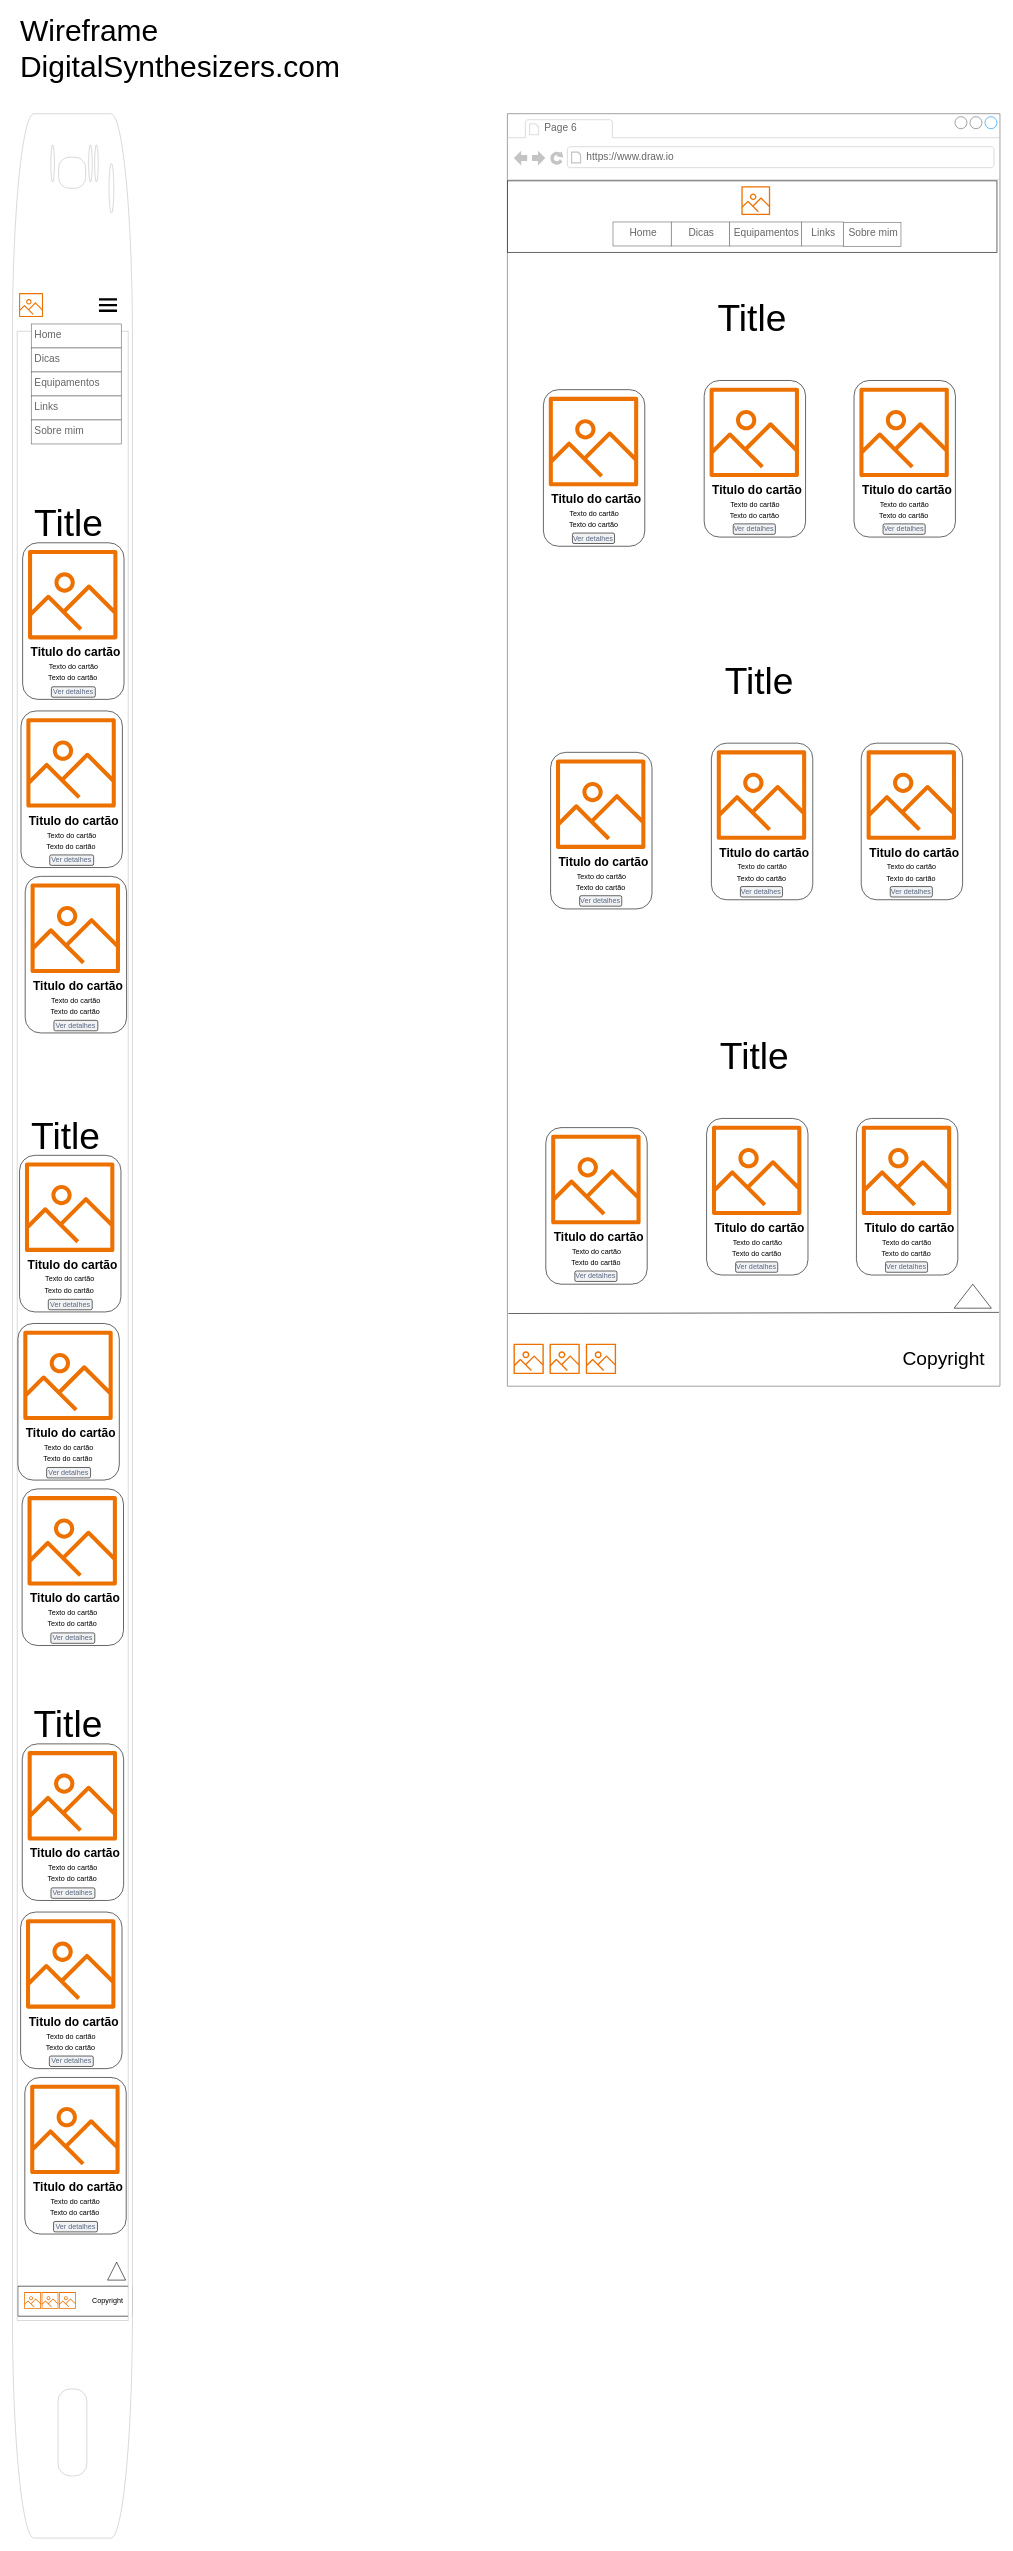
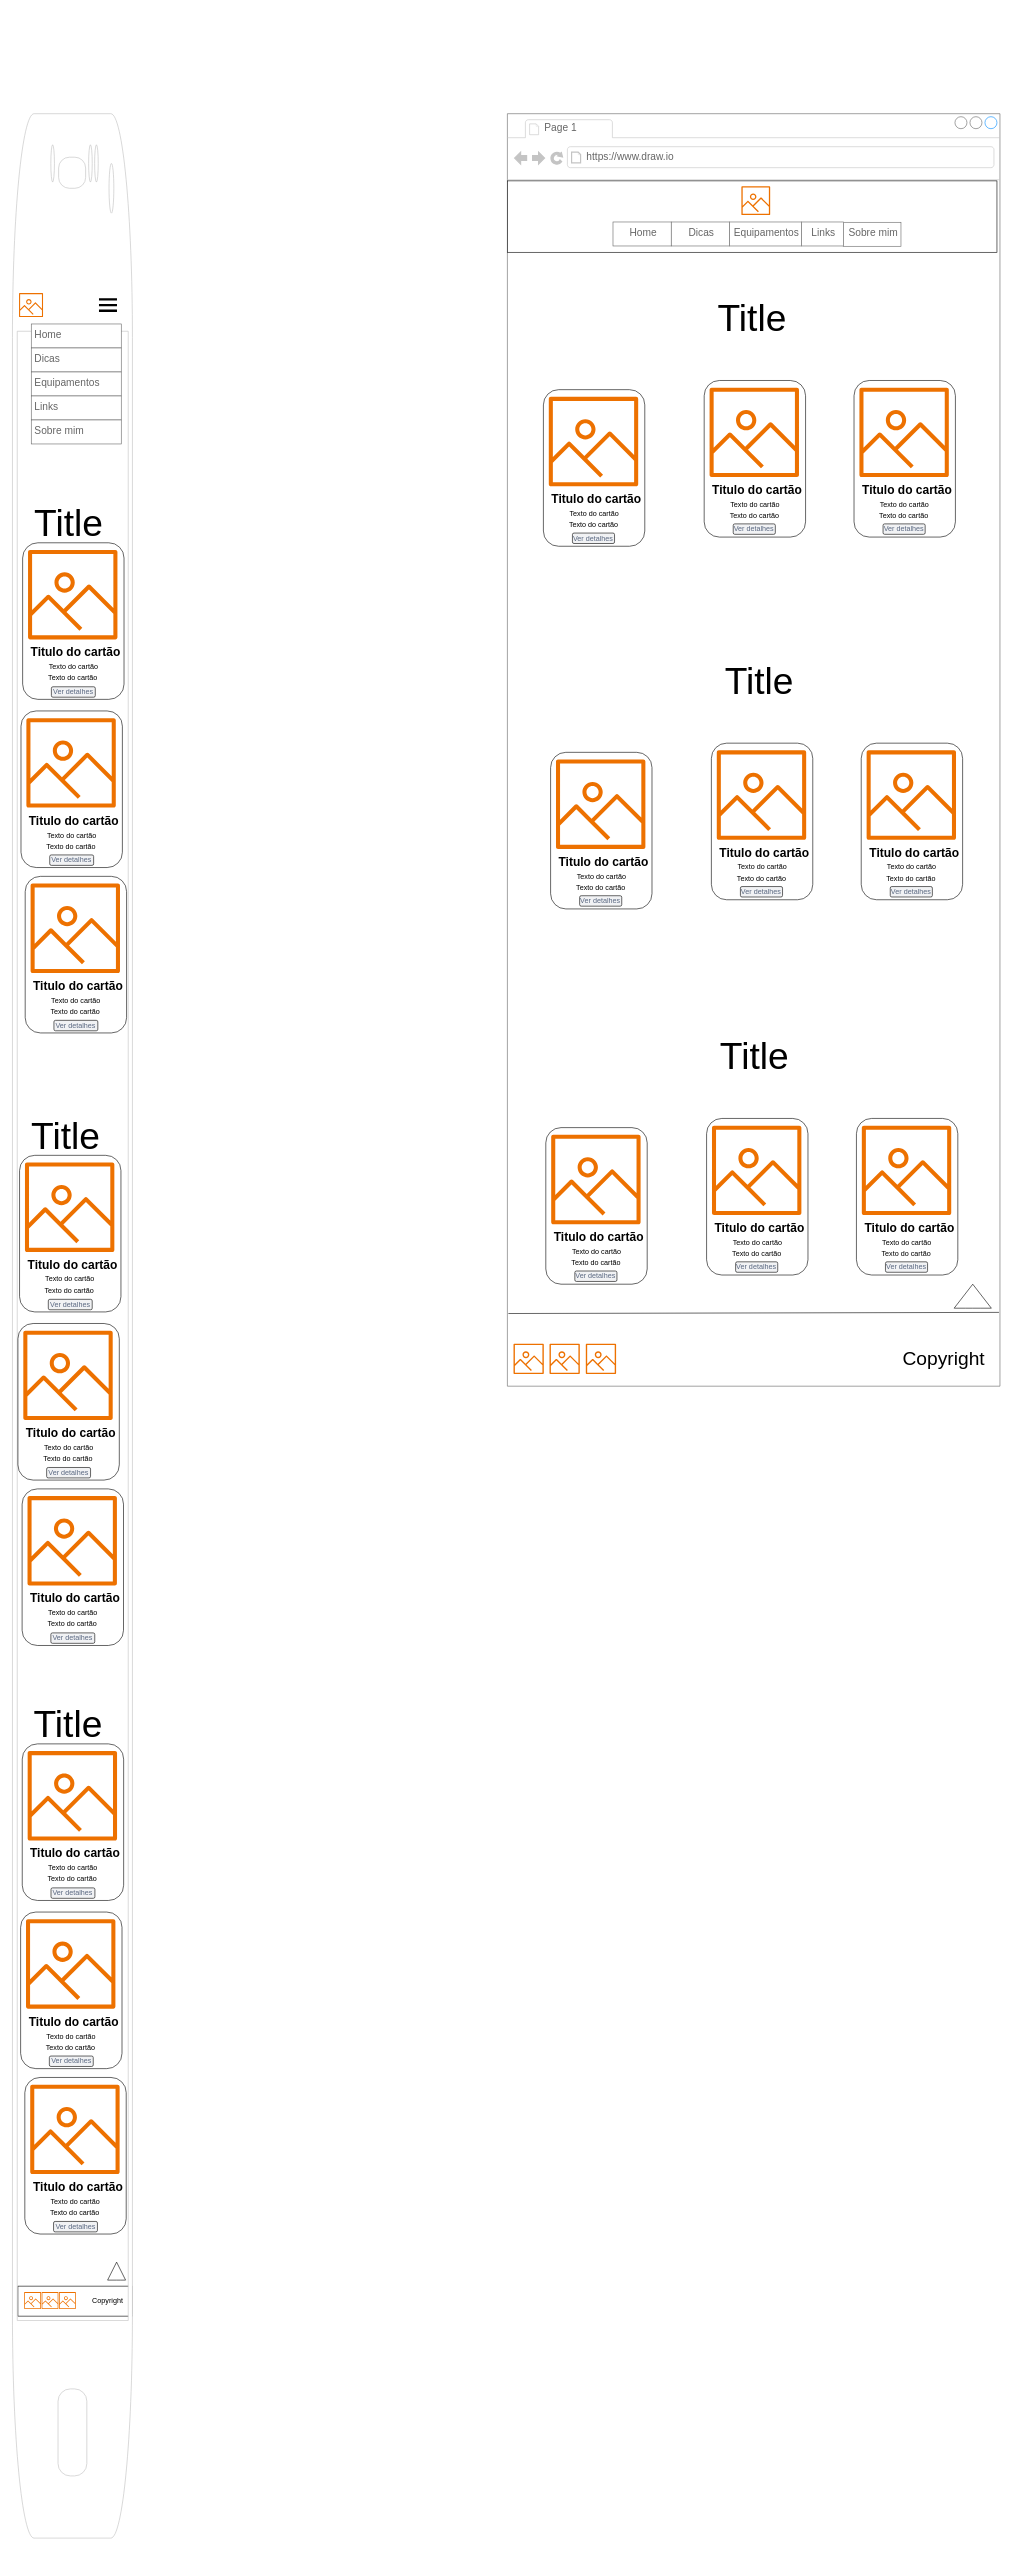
(182, 48) -> none
(560, 129) -> (560, 129)
